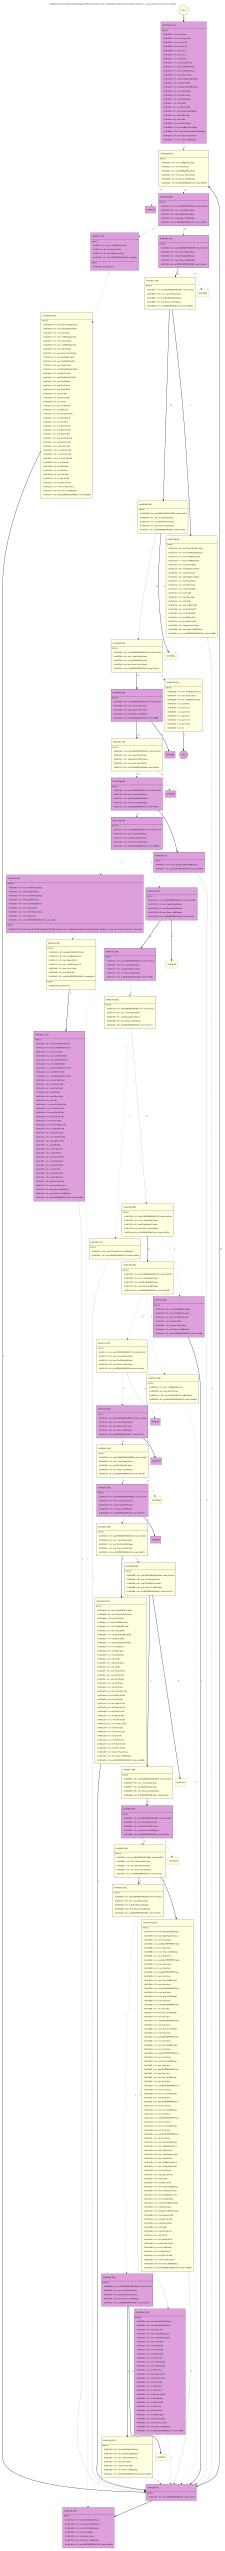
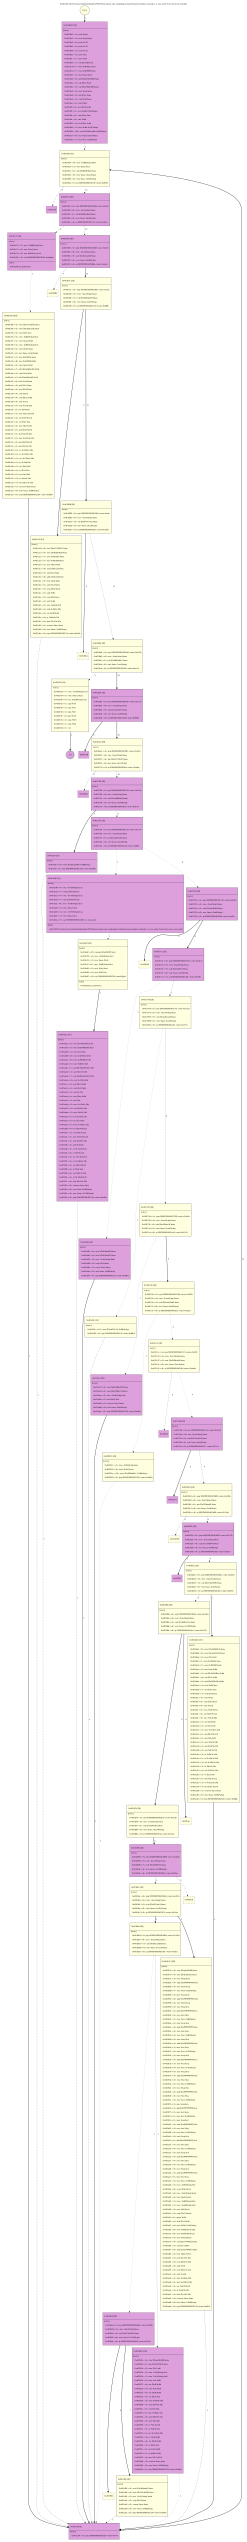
(134, 2508) -> (83, 1900)
